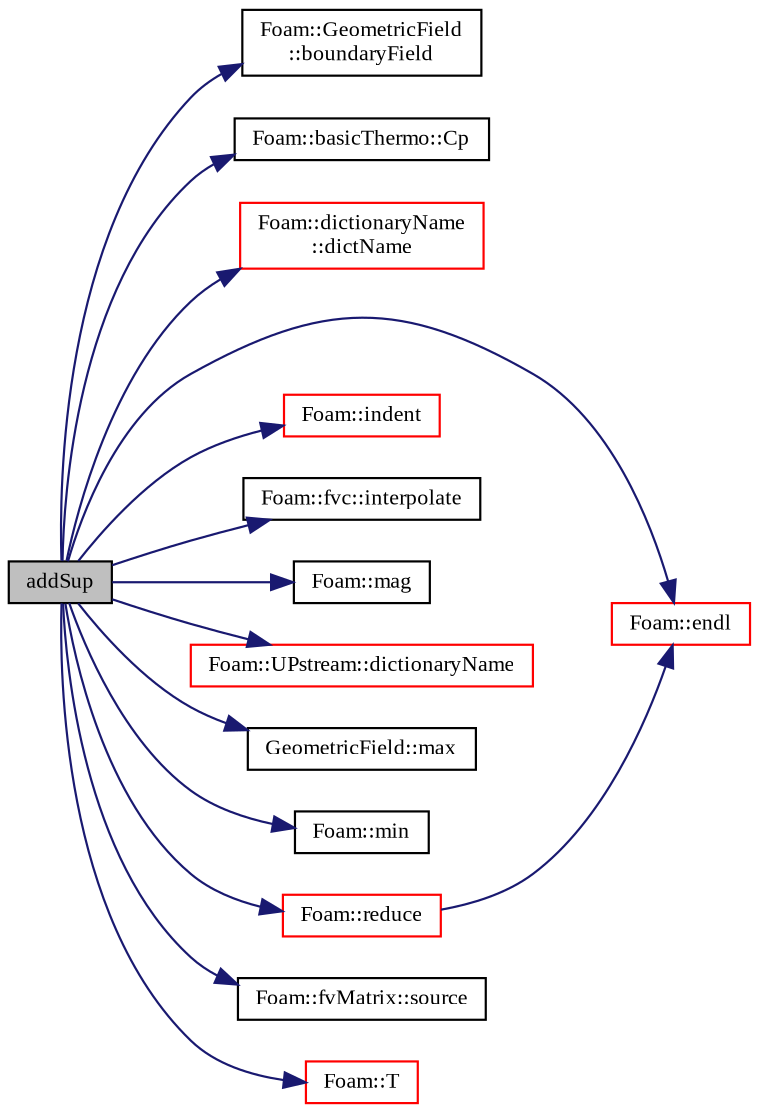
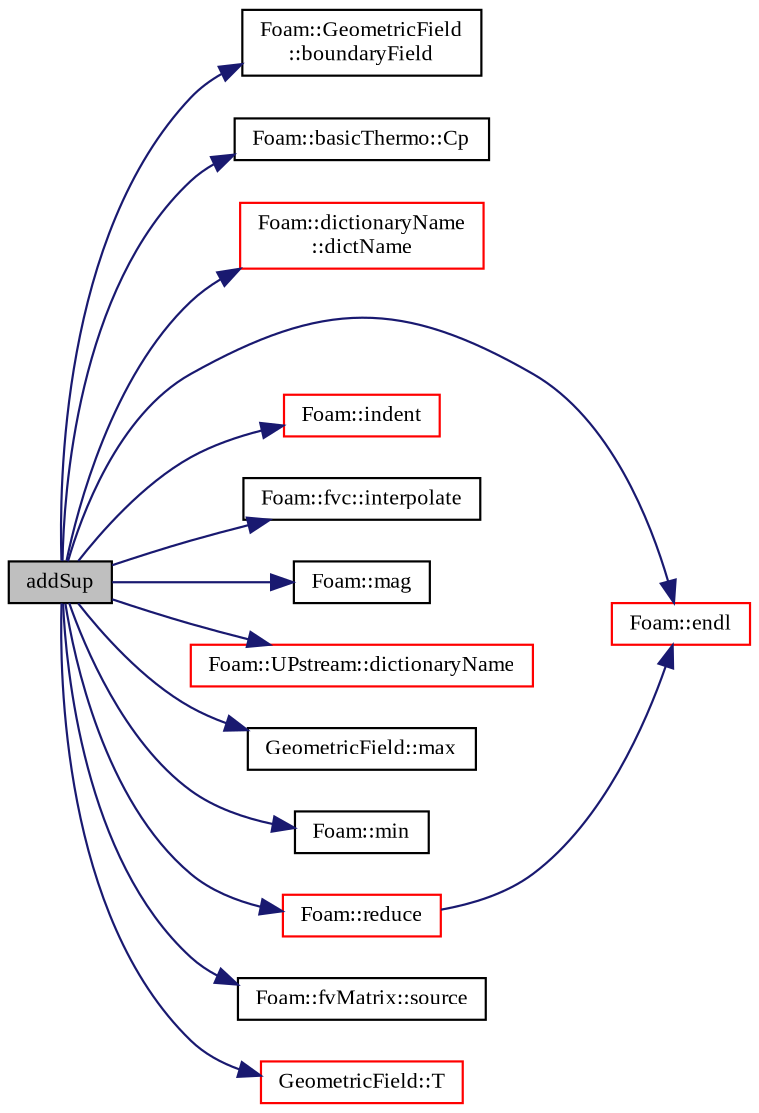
(362, 1082) -> (362, 1082)
